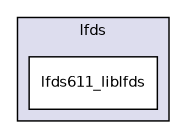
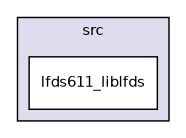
(93, 31) -> (93, 31)
